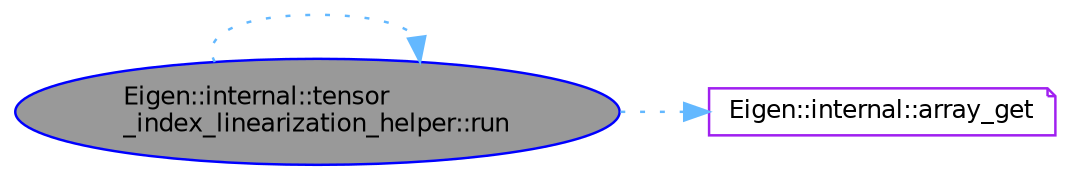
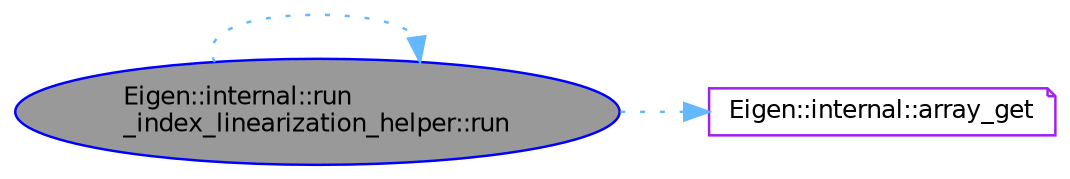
(317, 112) -> (317, 112)
